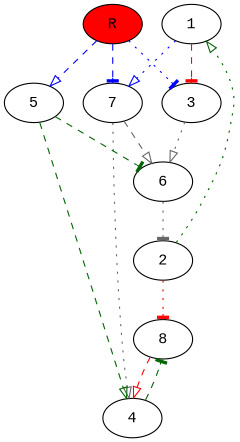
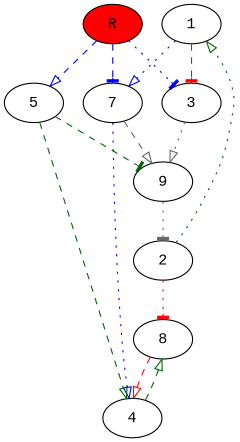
(163, 182) -> (163, 182)
(117, 255) -> (117, 255)
(152, 385) -> (152, 385)
